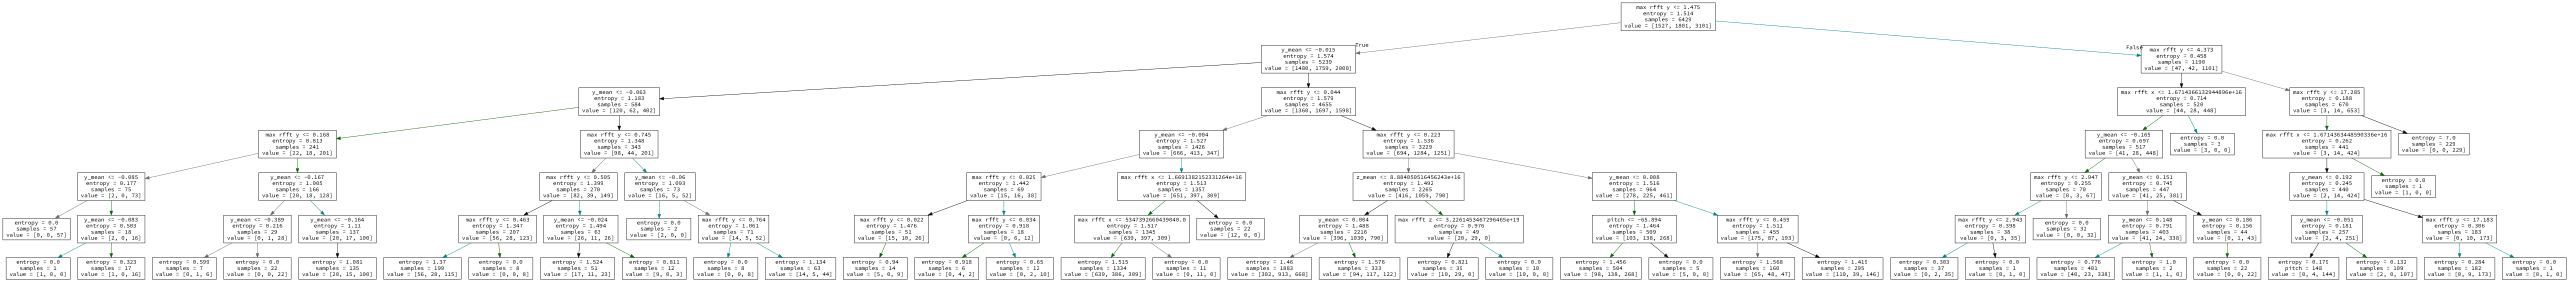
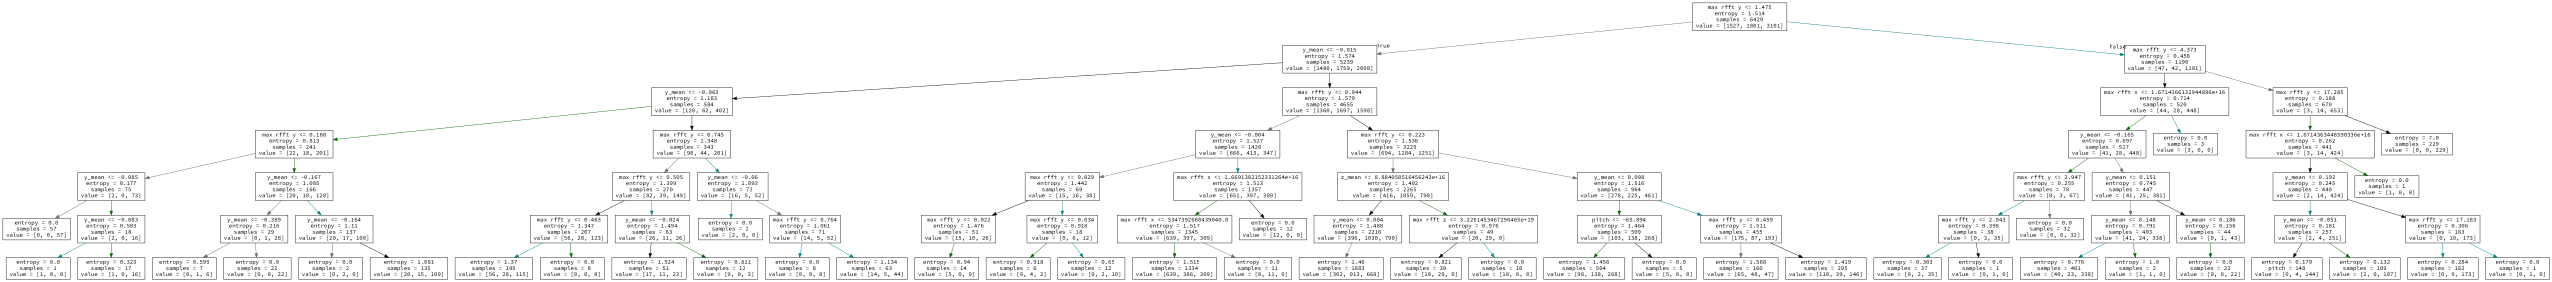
(1231, 229) -> (1273, 229)
none -> (331, 268)
(1360, 268) -> none
